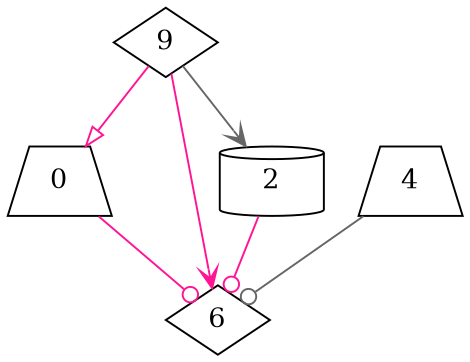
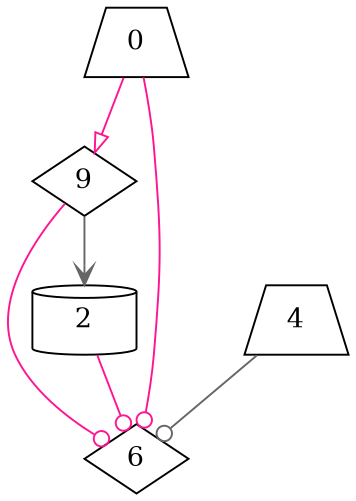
(123, 98) -> (113, 106)
(190, 171) -> (9, 329)
